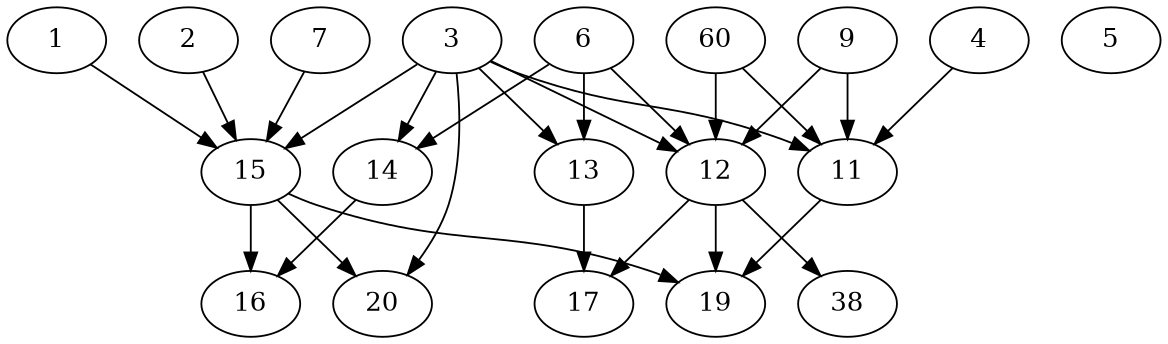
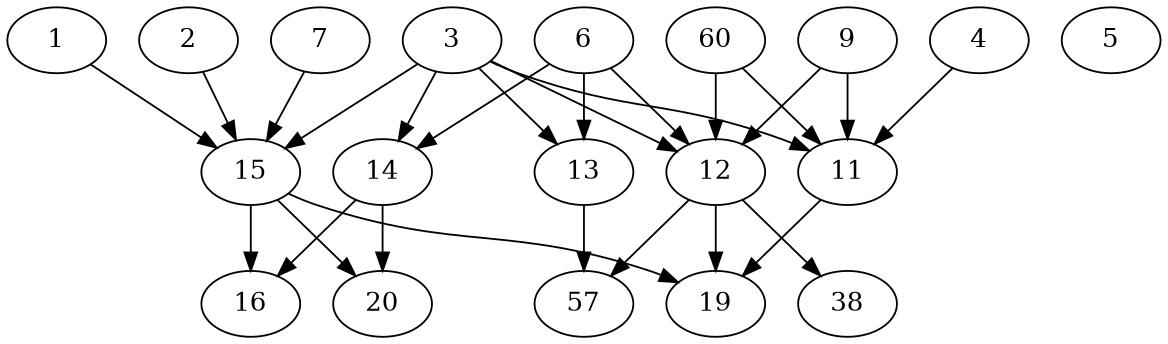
(456, 171) -> (383, 235)
(584, 304) -> (584, 304)
